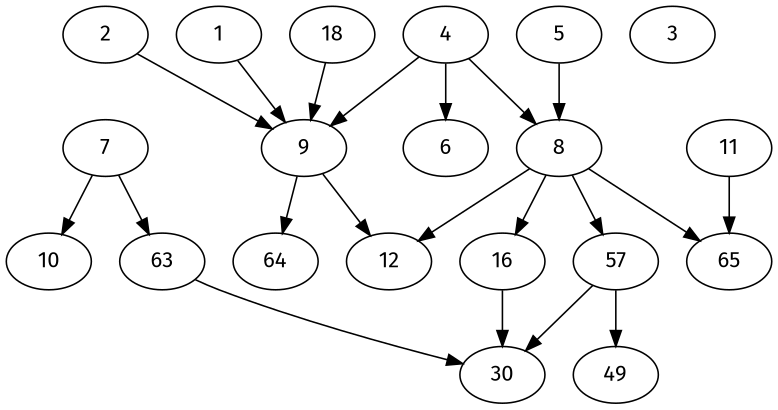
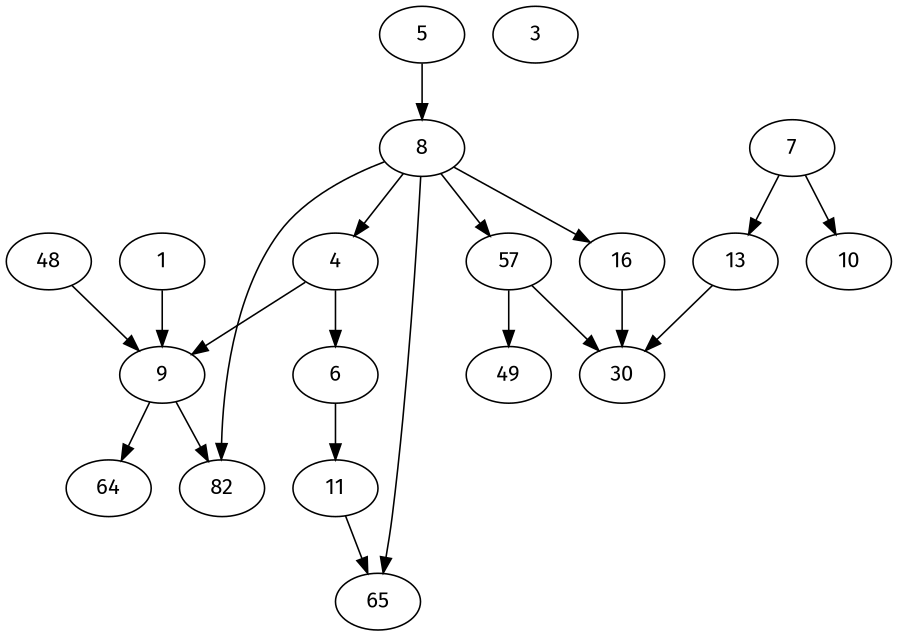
(106, 35) -> none
(332, 35) -> (49, 261)
(497, 86) -> (384, 199)
(162, 261) -> (736, 261)
(389, 261) -> (222, 488)
none -> (335, 424)
